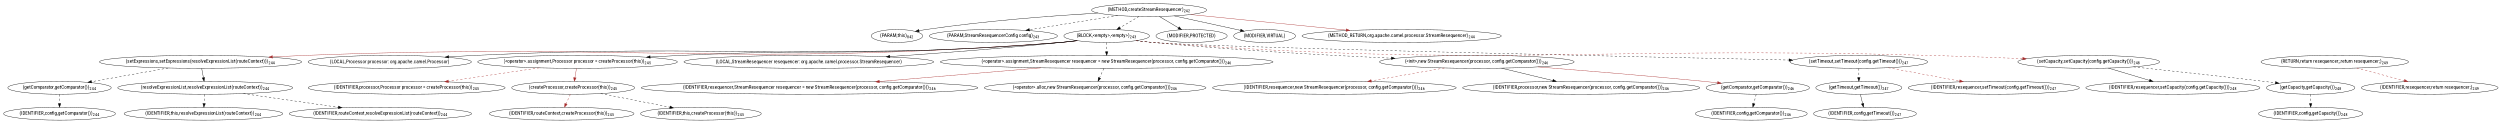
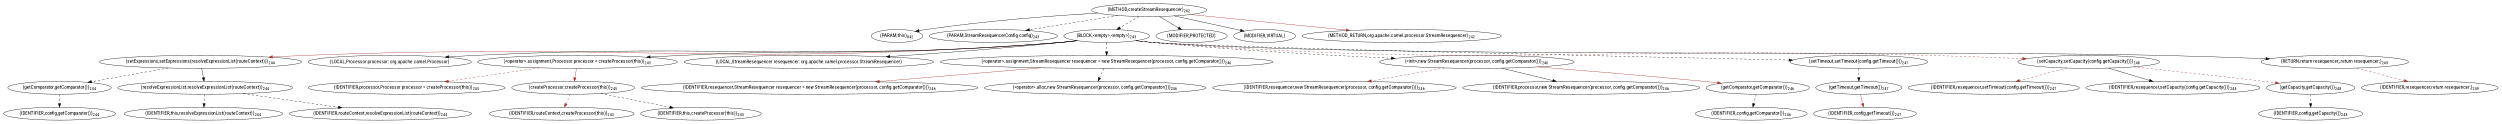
(1472, 35) -> (1472, 35)
none -> (1560, 52)
(1924, 74) -> (2043, 74)
(2205, 75) -> (2205, 75)
(1862, 99) -> (1862, 99)
